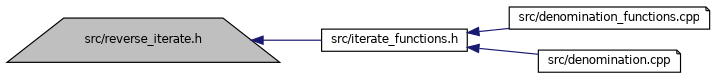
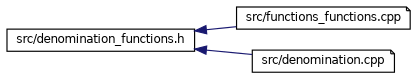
(609, 18) -> (323, 18)
(143, 40) -> none
(394, 40) -> (101, 40)
